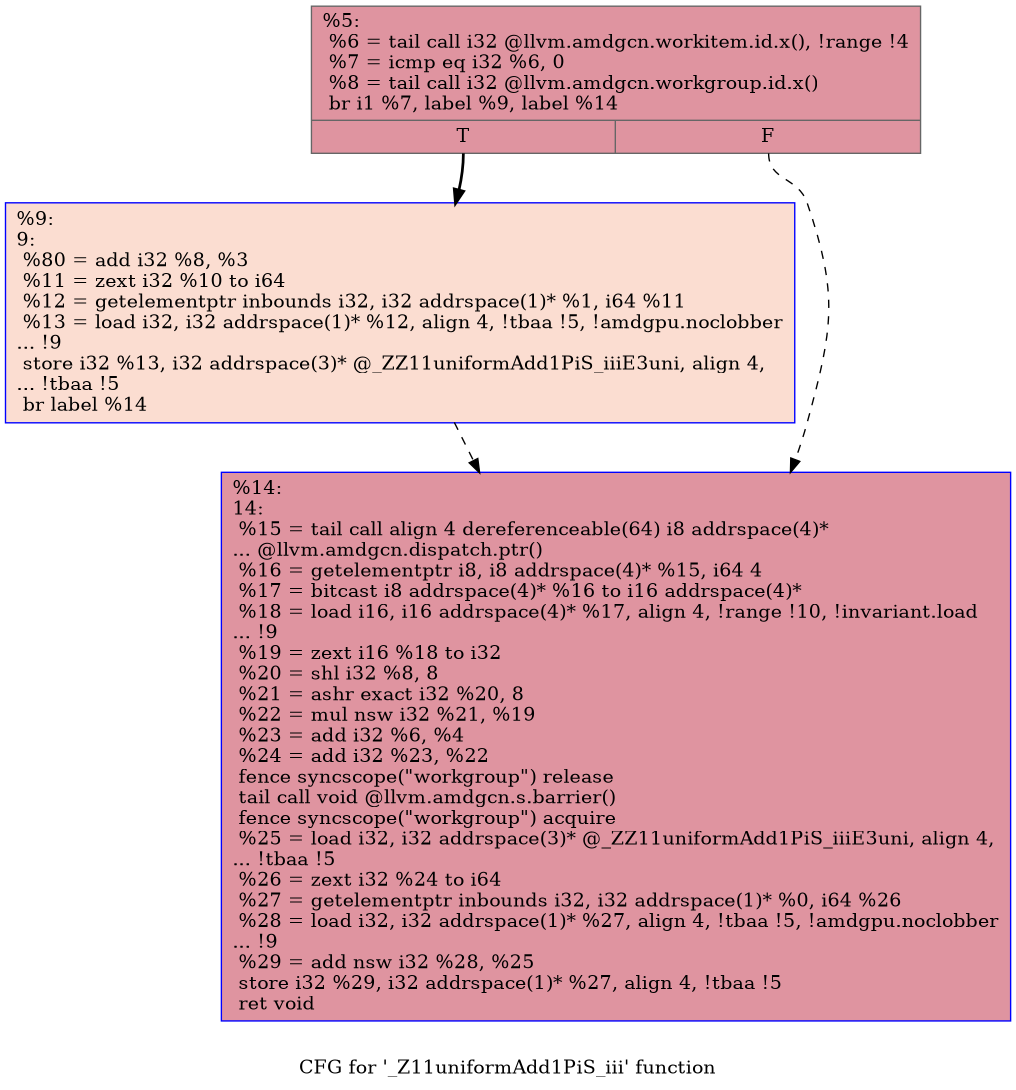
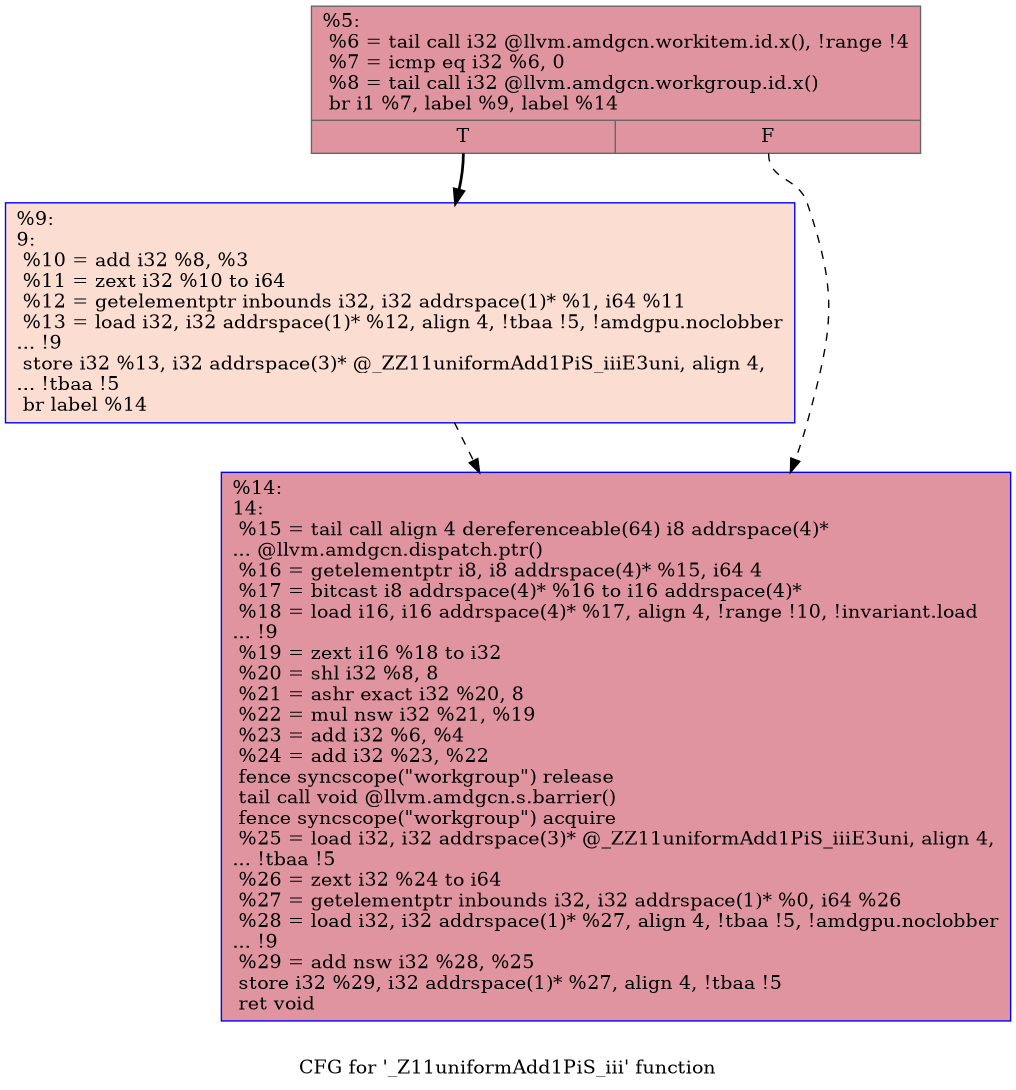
(133, 261) -> (133, 261)
